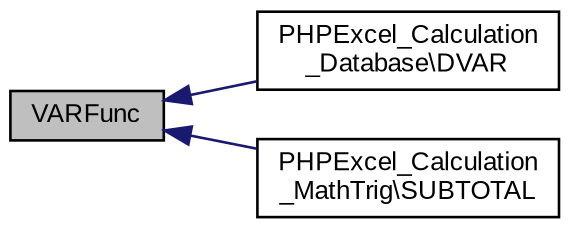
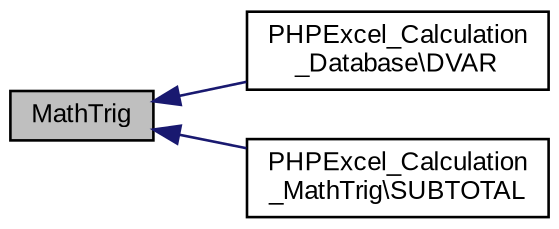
(87, 116) -> (82, 116)
